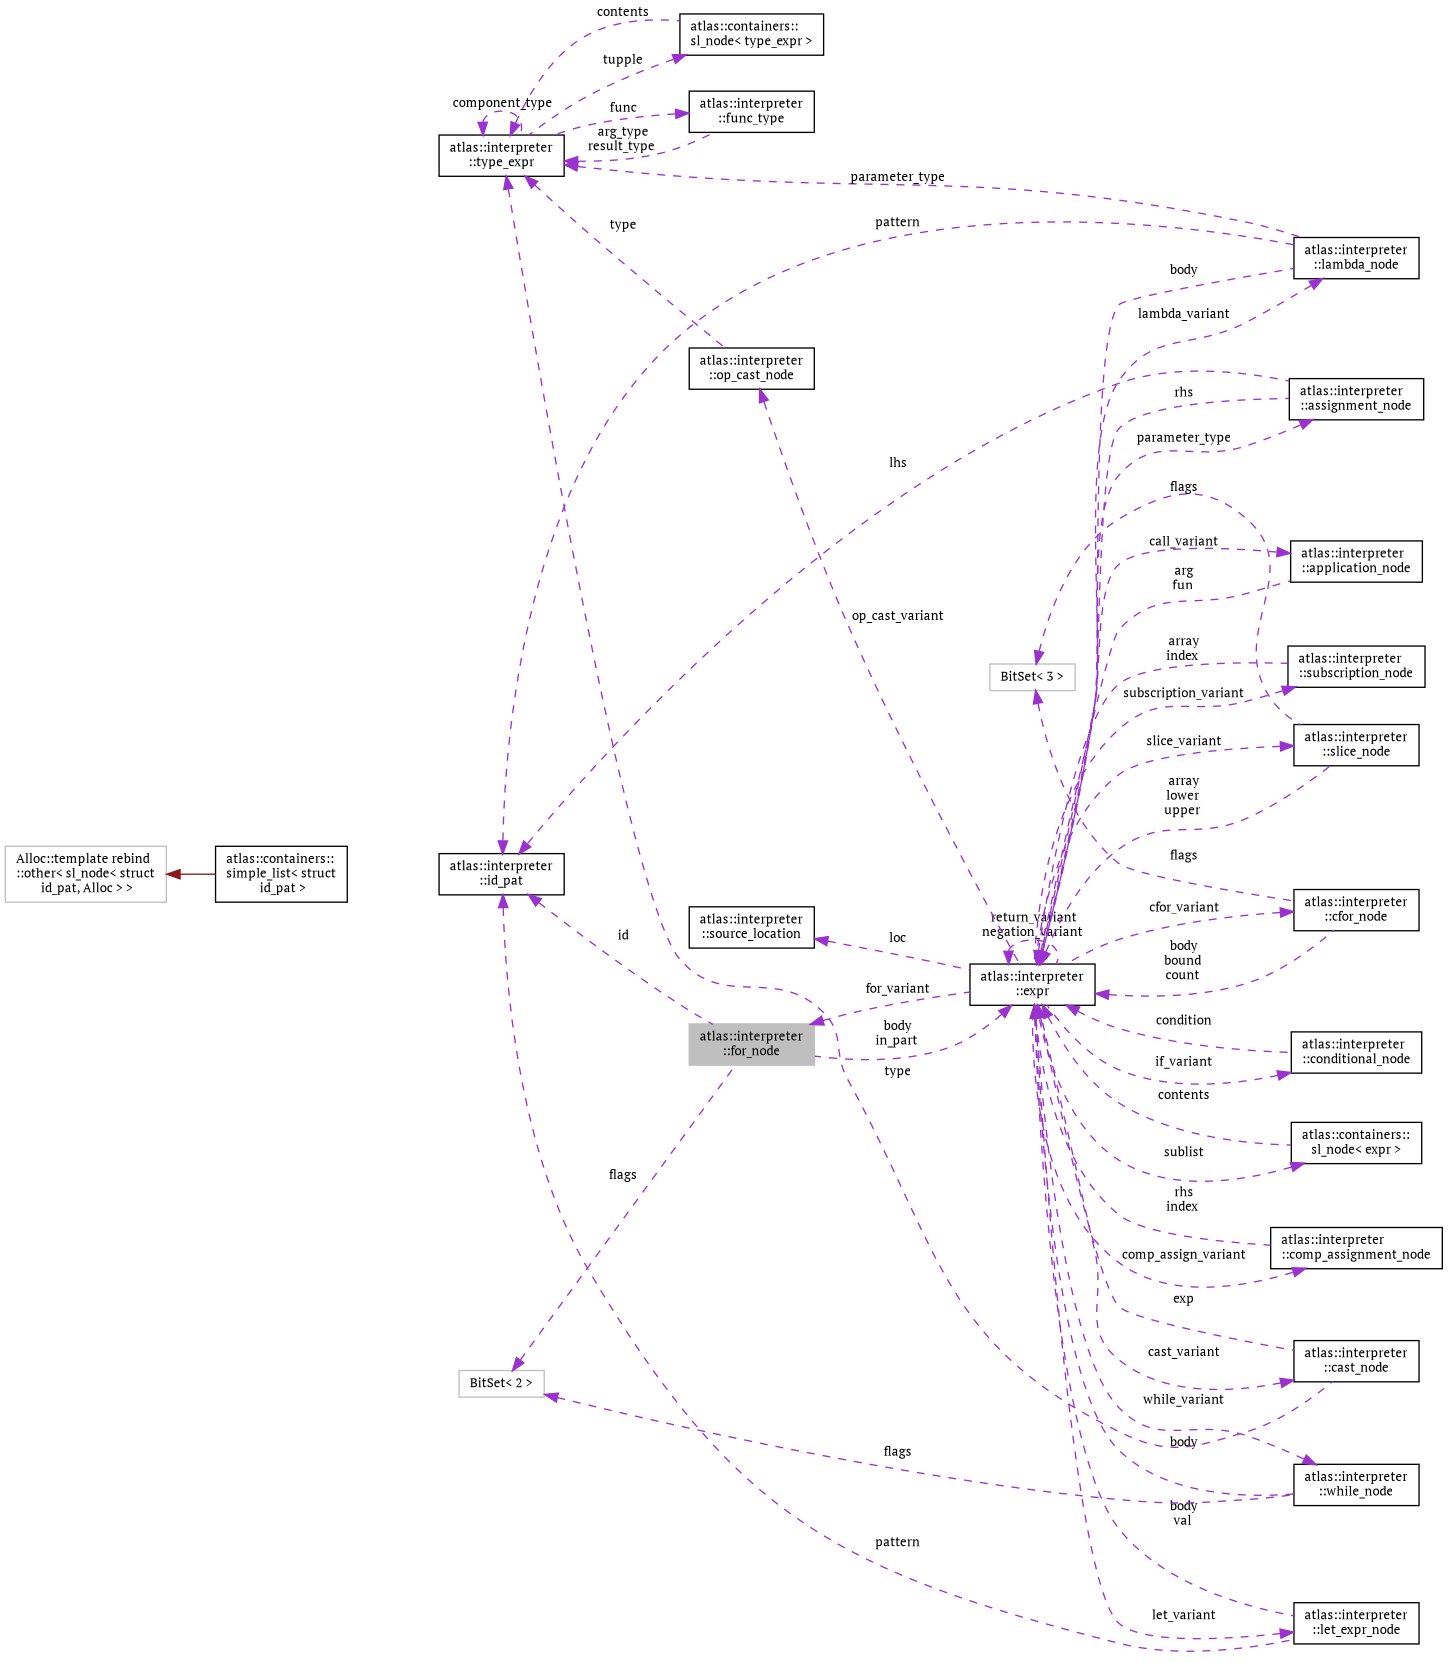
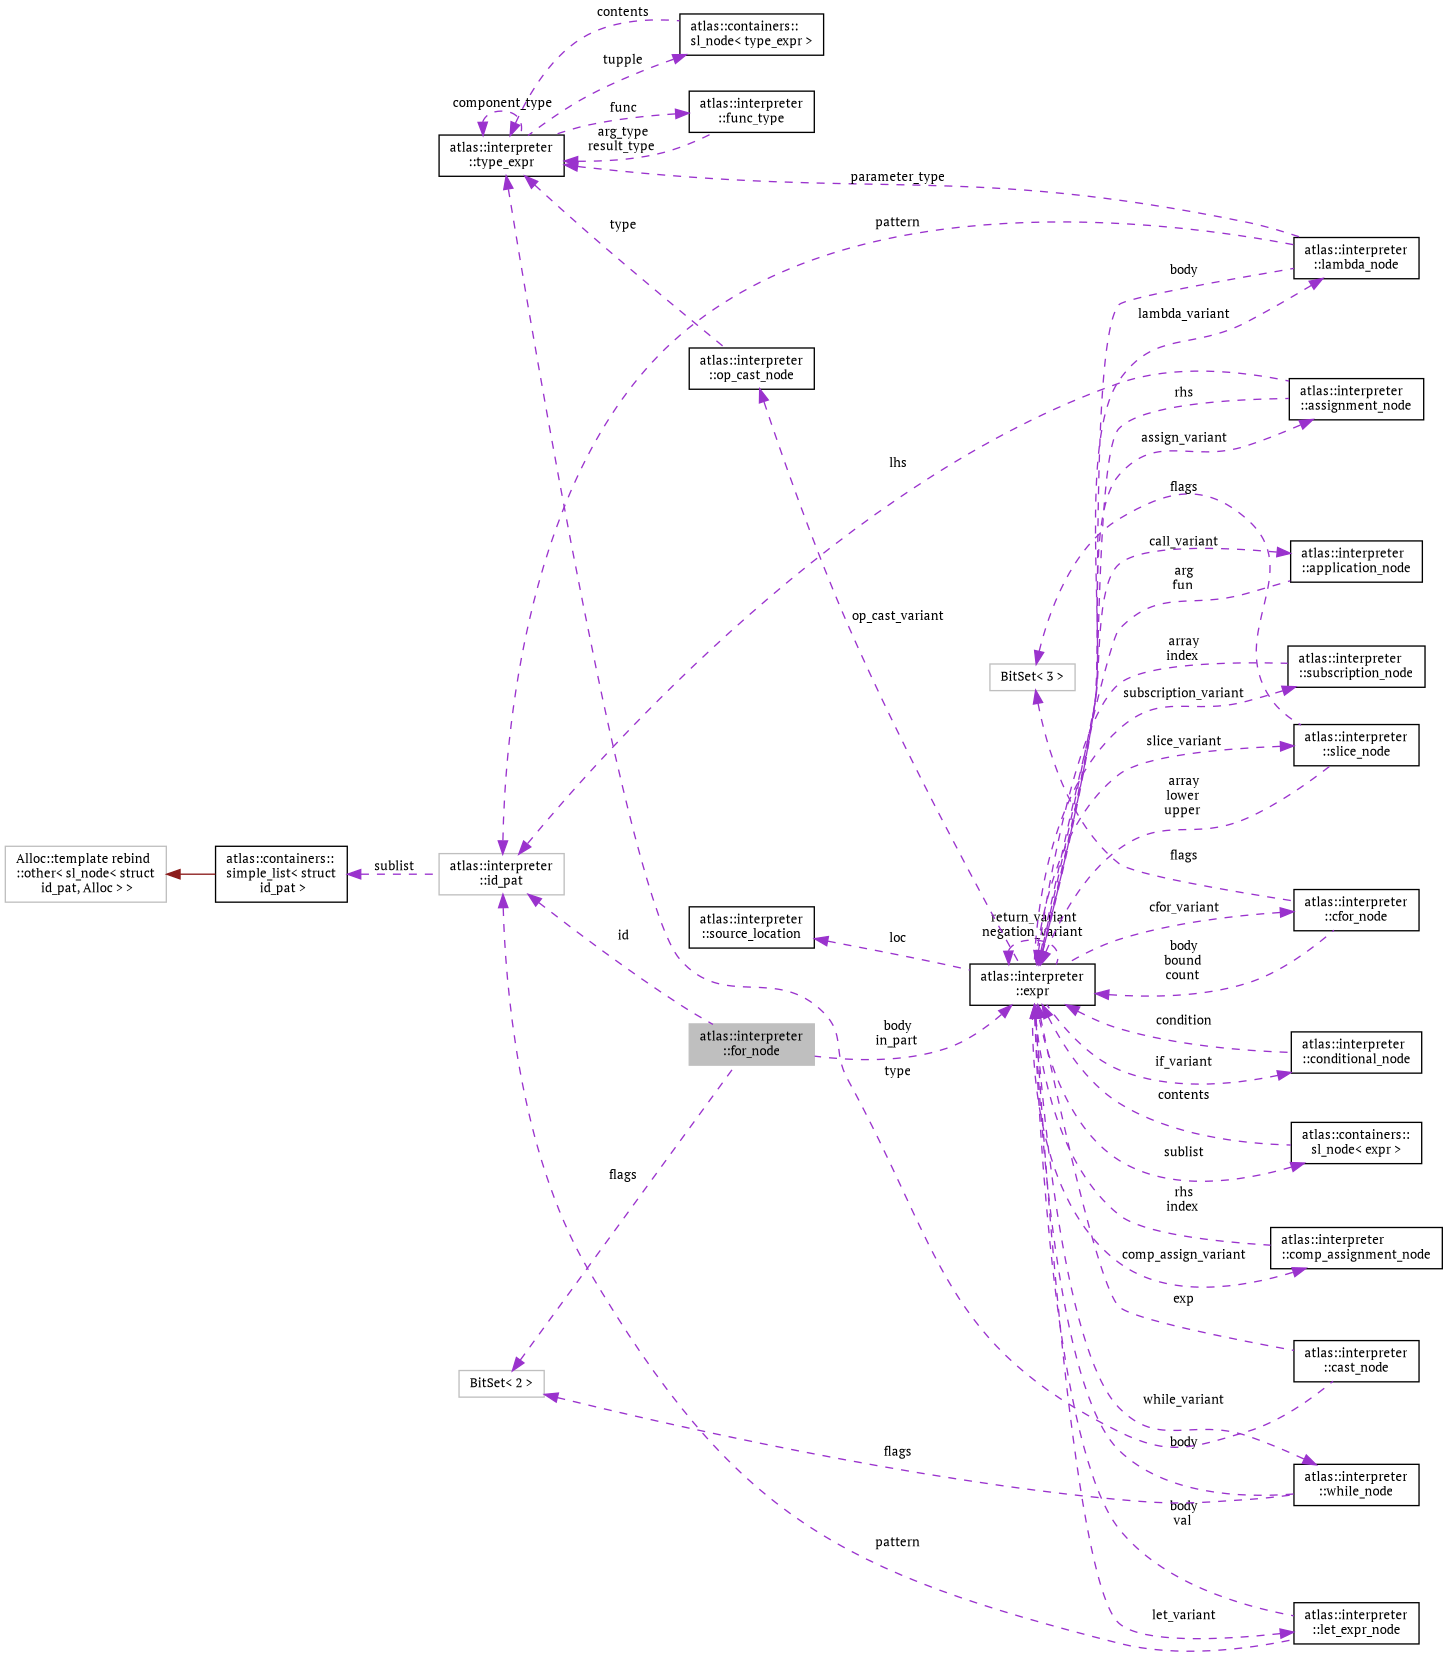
(1183, 438) -> (1183, 438)
none -> (400, 874)
(502, 874) -> (502, 874)
(896, 1004) -> none
(1098, 1294) -> none
